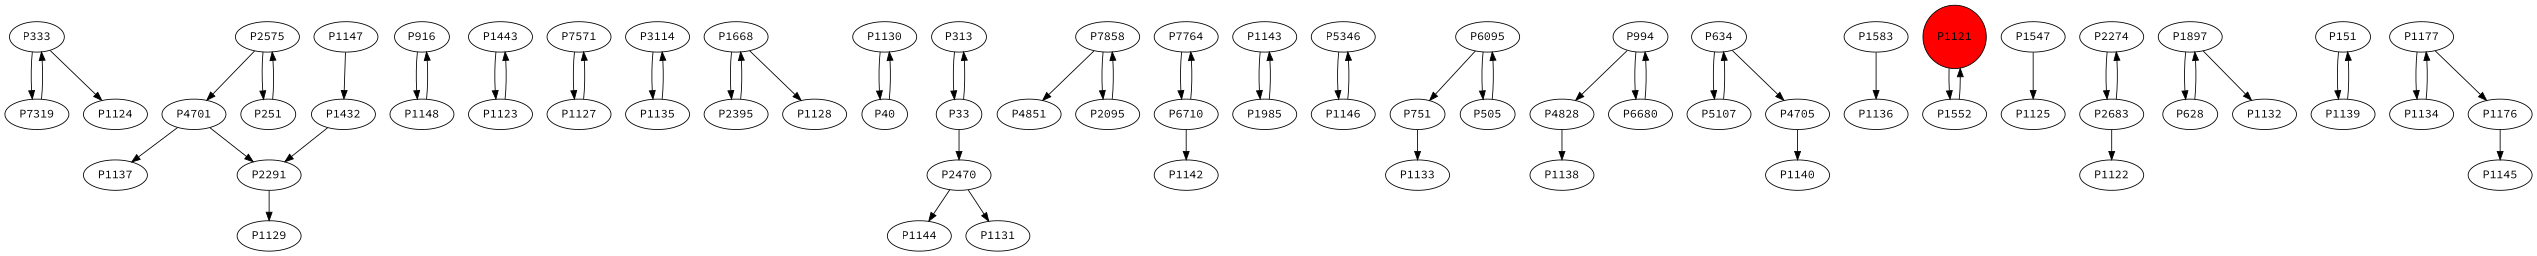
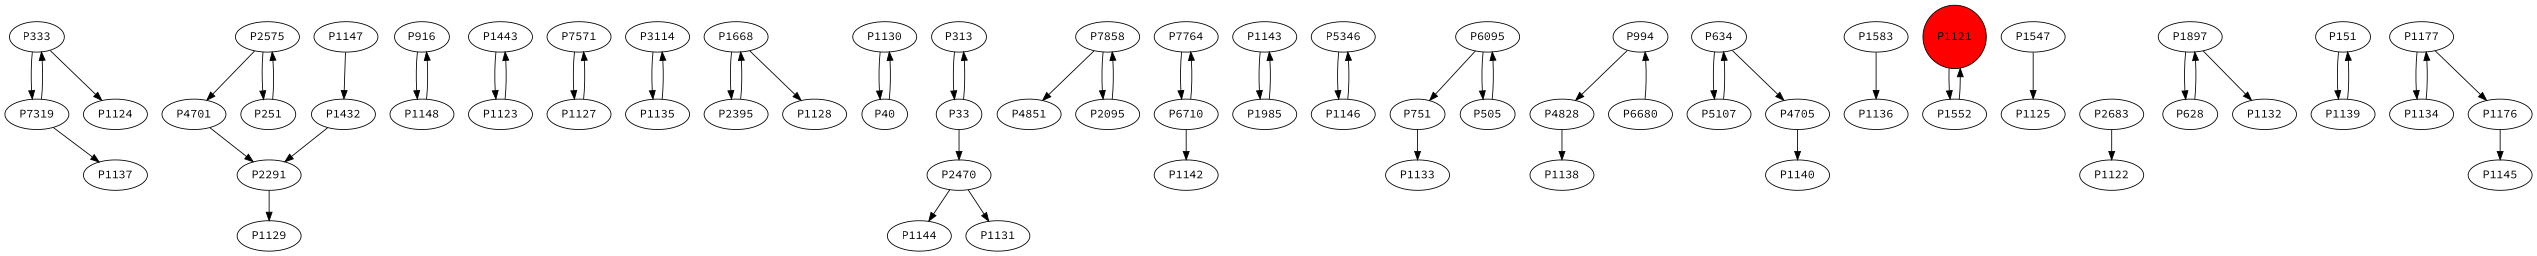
(2112, 37) -> none
(1635, 71) -> none
(158, 142) -> (73, 142)
